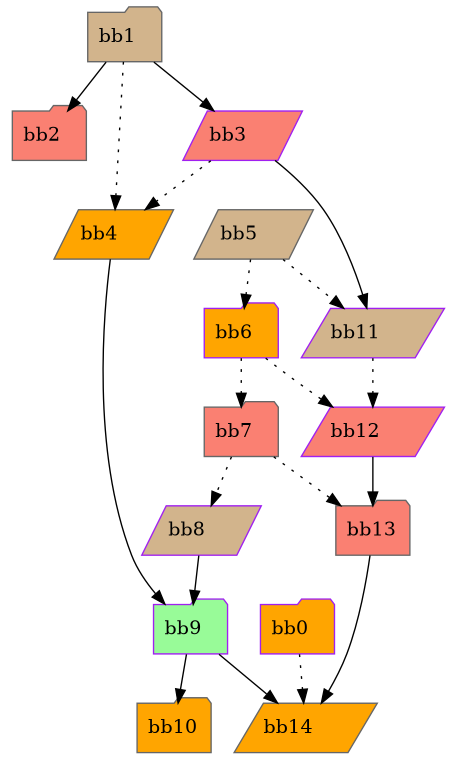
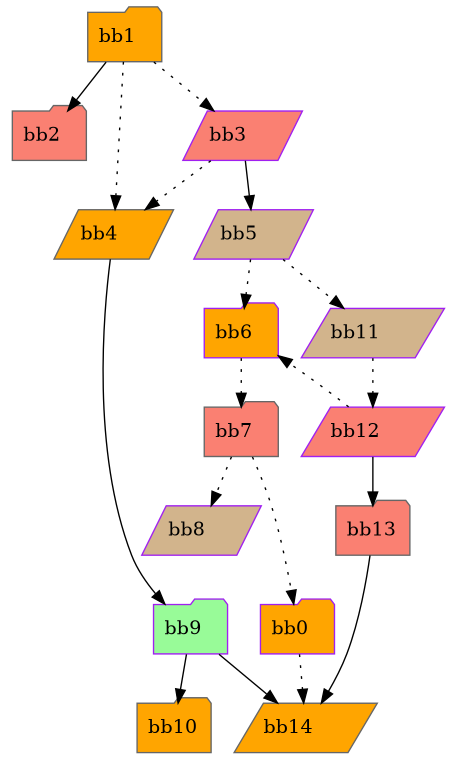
(125, 37) -> (125, 37)
(178, 82) -> (178, 82)
(330, 220) -> (247, 178)
(254, 234) -> (254, 234)
(293, 379) -> (320, 385)
(302, 477) -> (276, 522)
(197, 573) -> none
